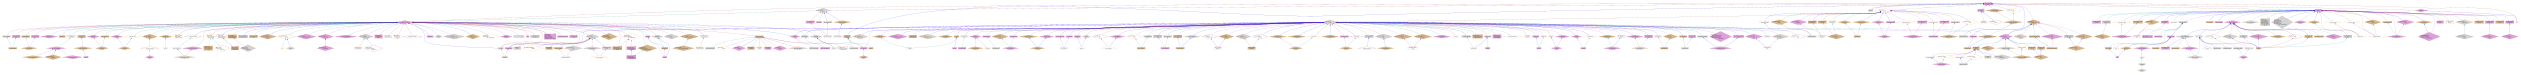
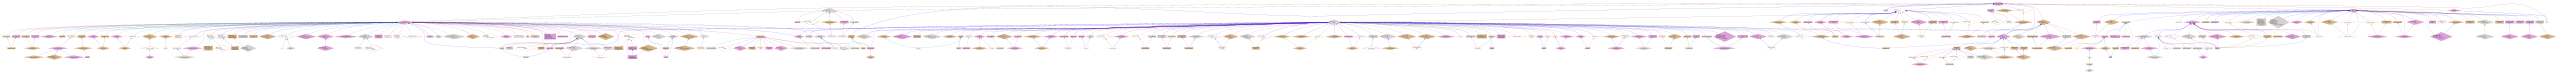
none -> (811, 22)
